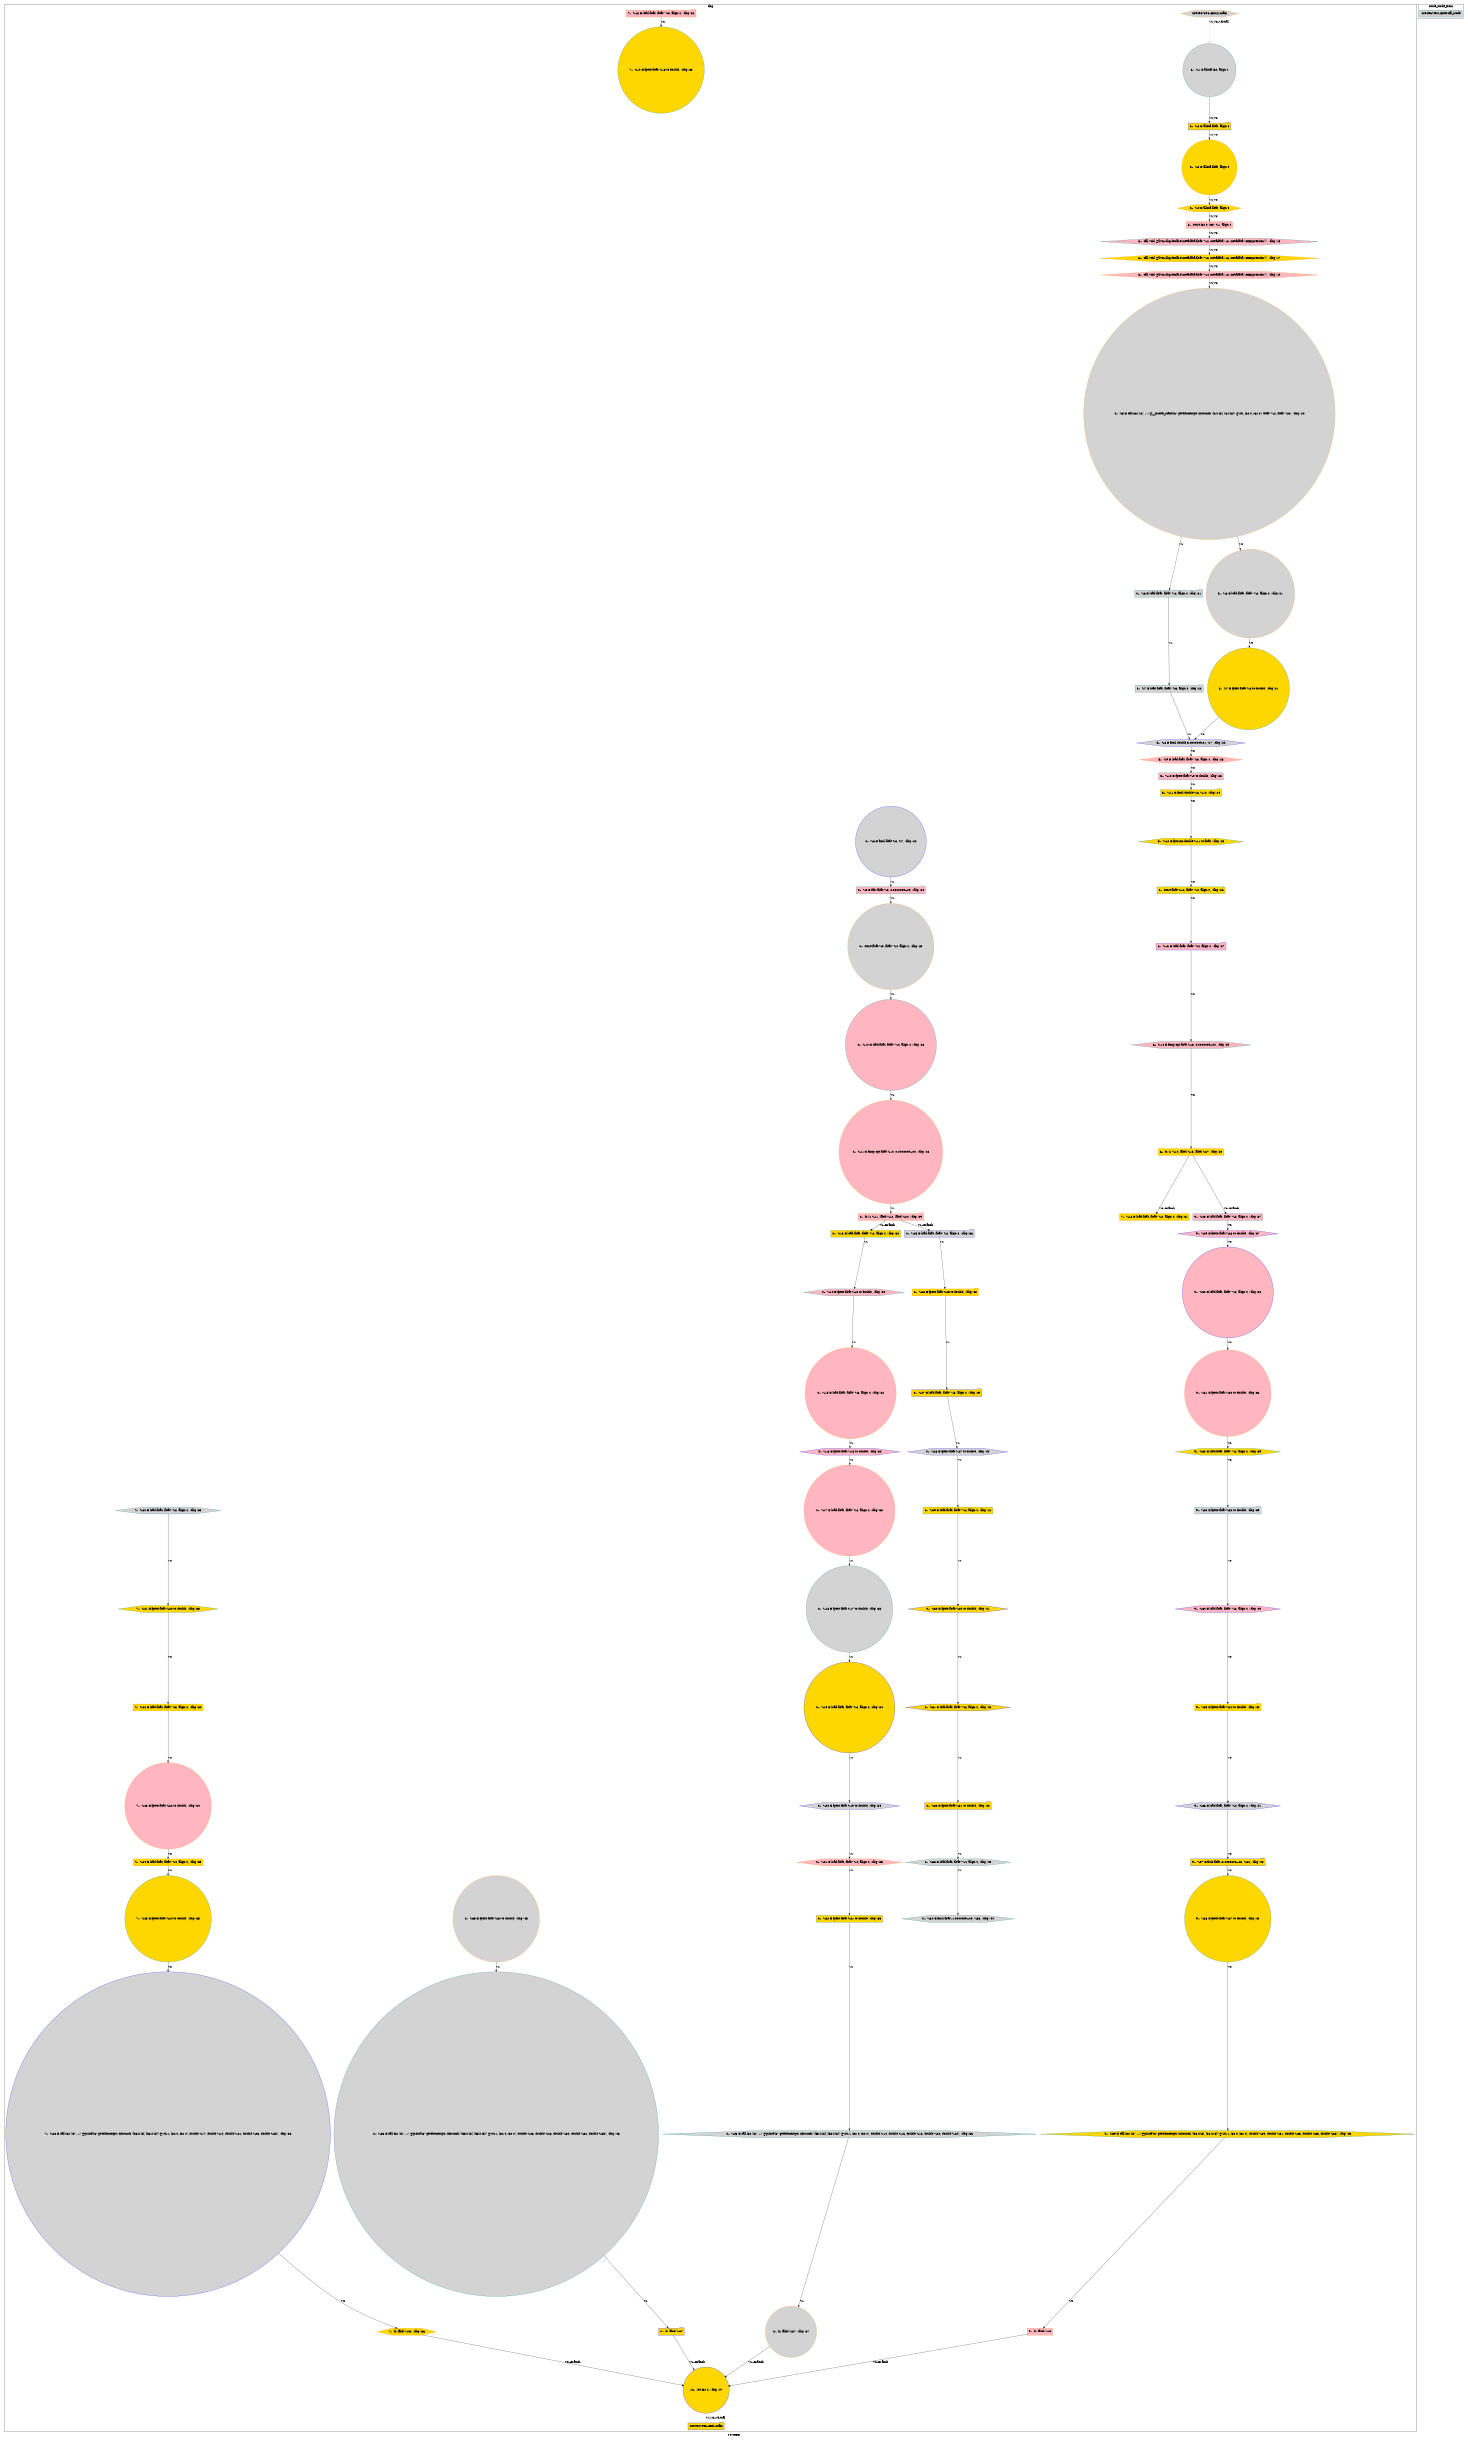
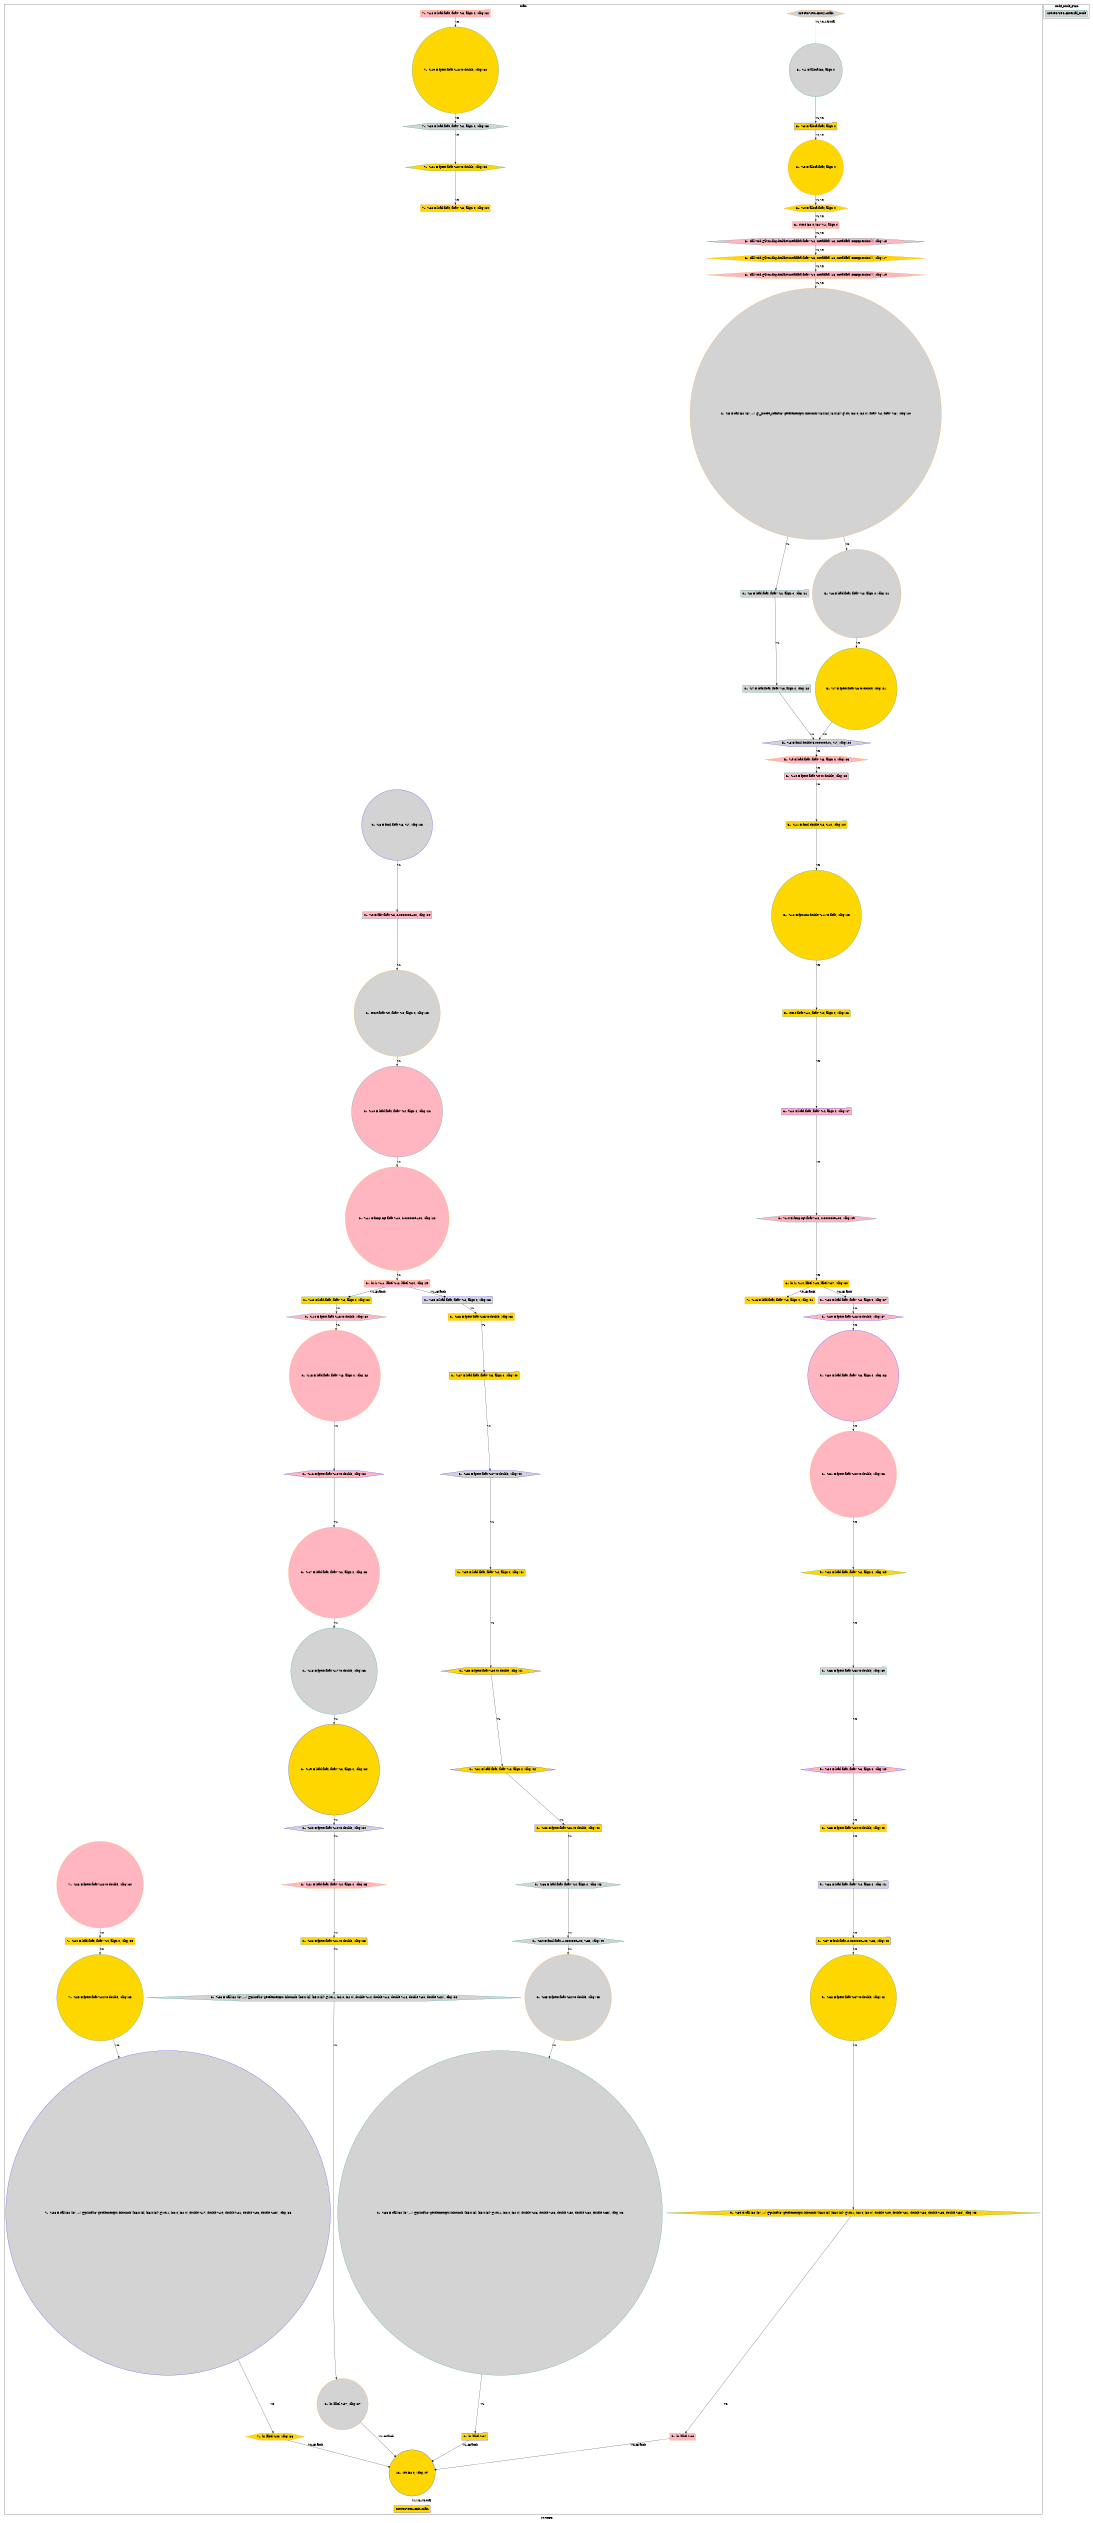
(711, 6) -> (523, 7)
none -> (455, 117)
(1191, 750) -> (816, 751)
(1191, 842) -> (816, 915)
(958, 1559) -> (491, 1621)
(168, 1736) -> none
(1228, 1756) -> (853, 1856)
(1228, 1806) -> (853, 1885)
none -> (568, 1949)
(683, 2352) -> (451, 2450)
